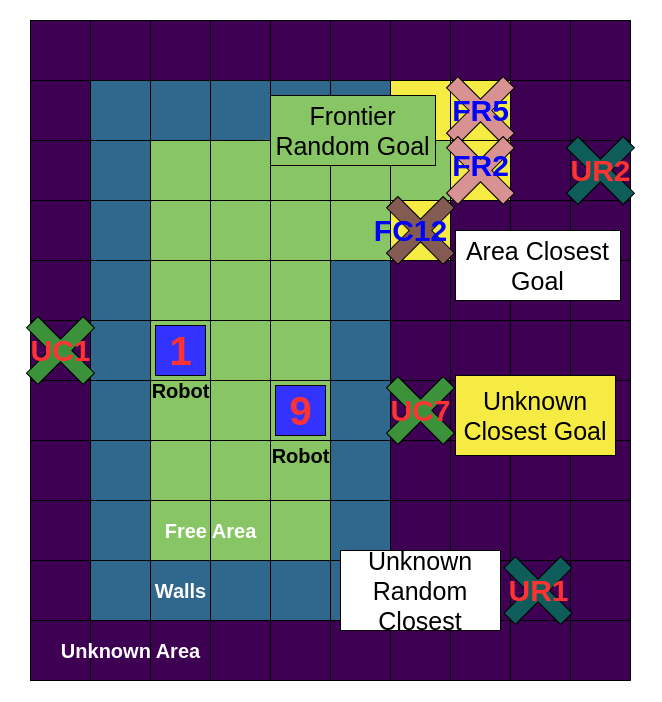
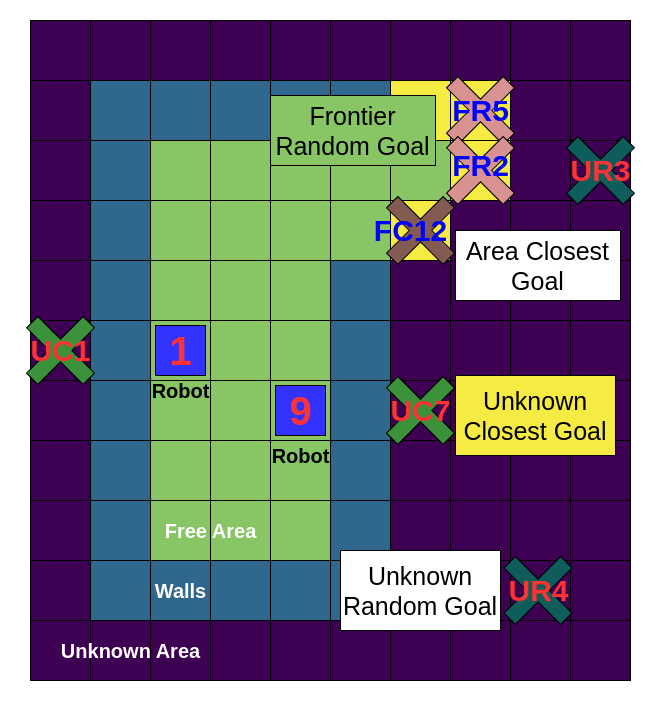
(601, 171) -> (601, 171)
(421, 591) -> (421, 591)
(539, 591) -> (539, 591)
